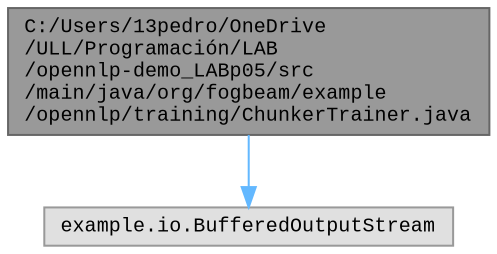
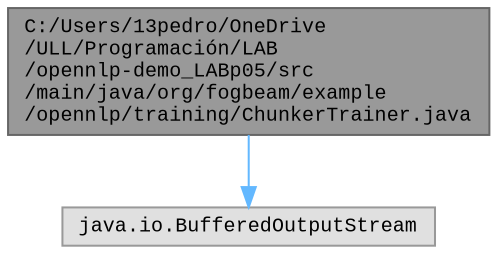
(249, 227) -> (249, 227)
